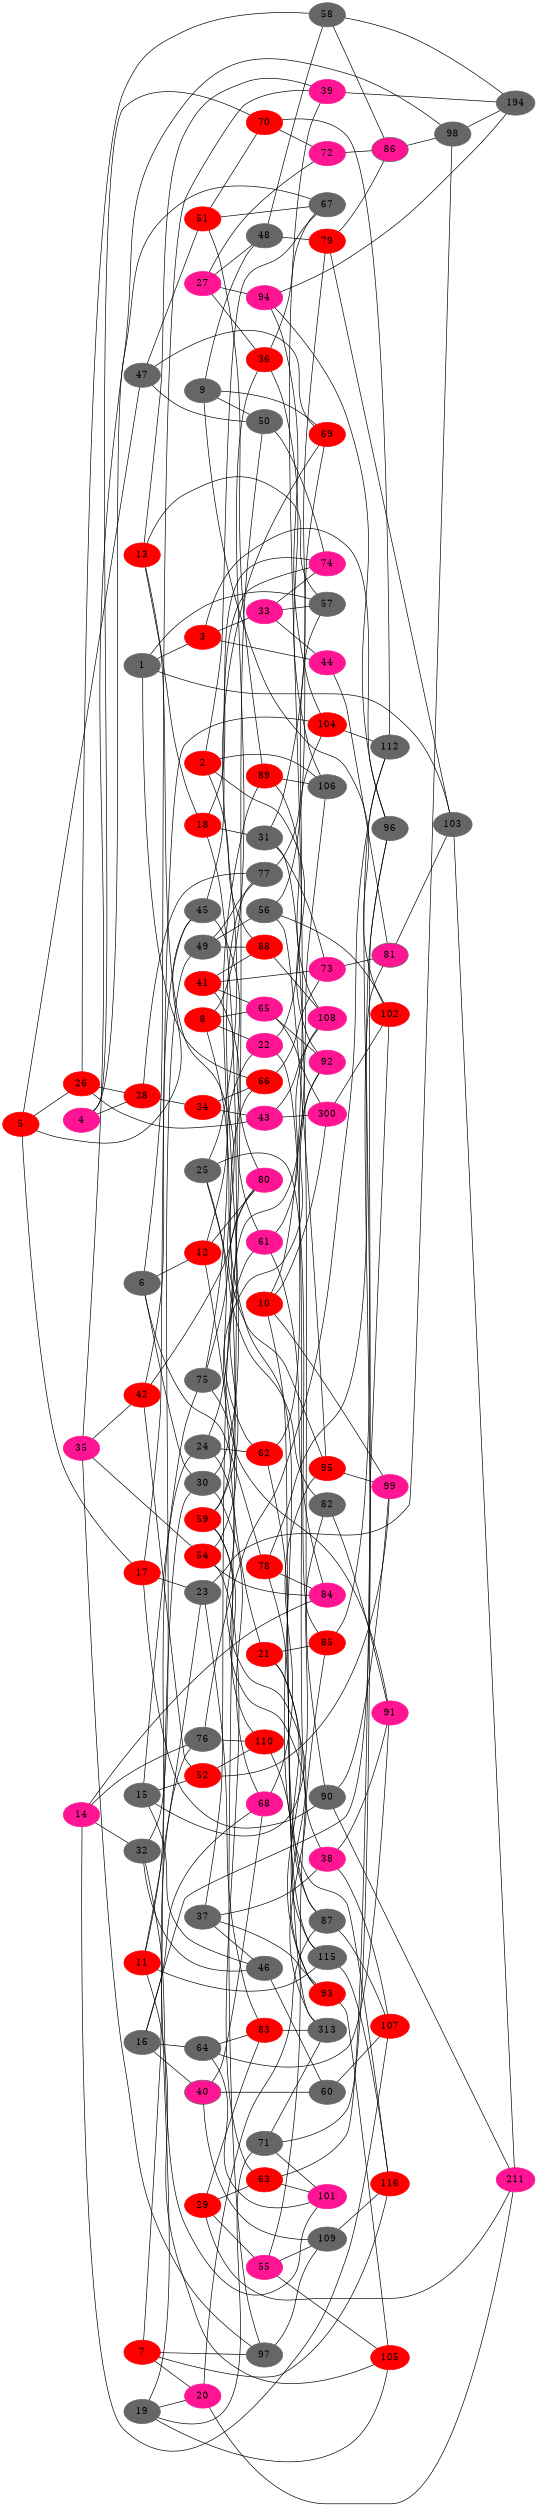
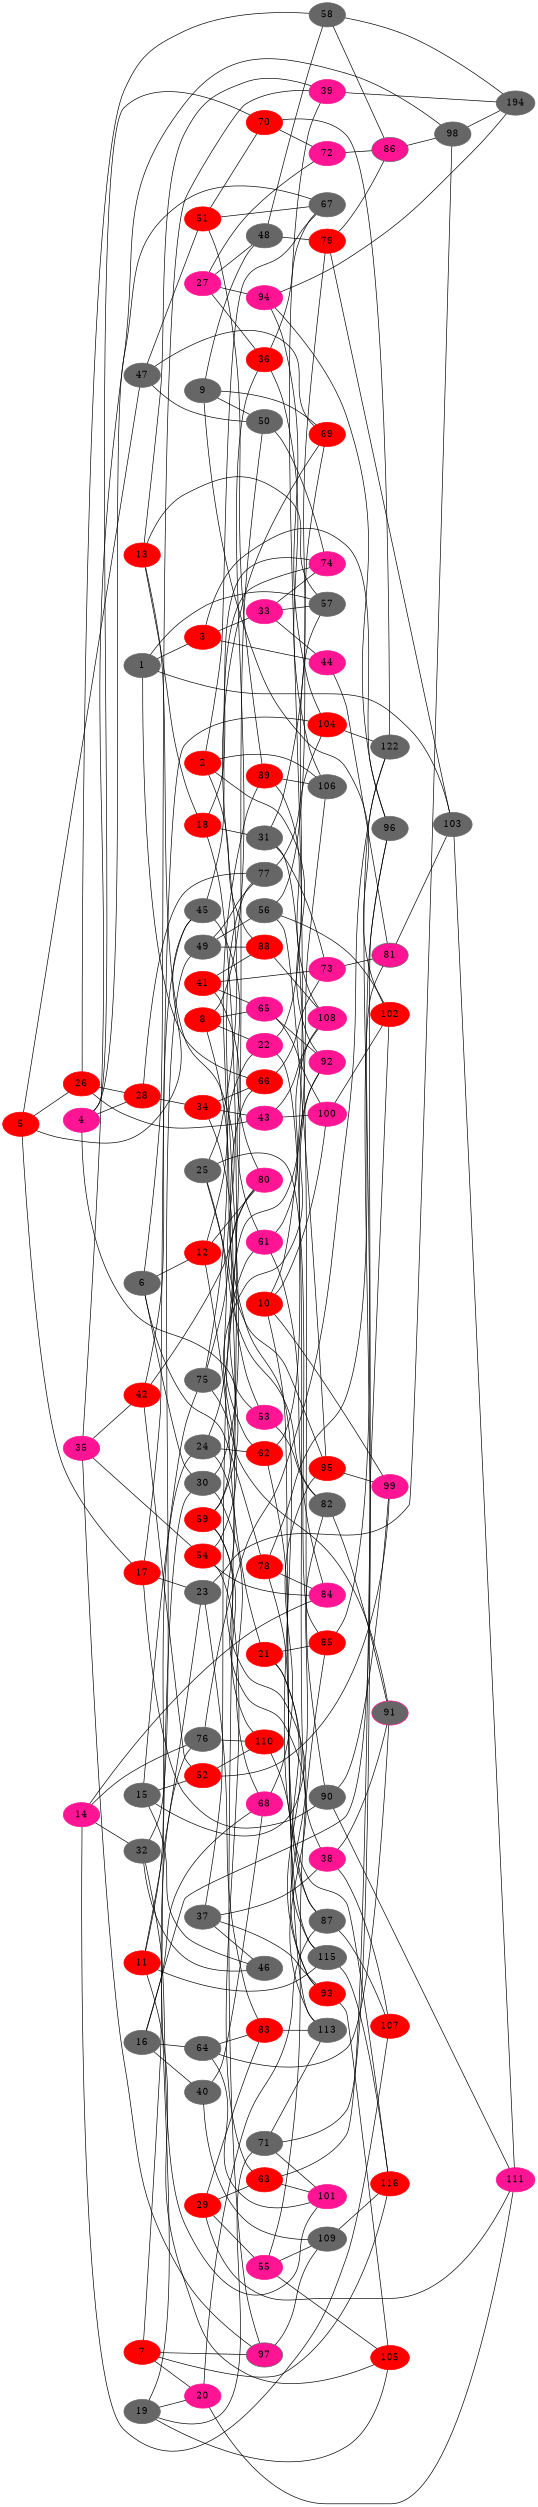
(390, 747) -> (390, 747)
(327, 1114) -> (327, 1114)
none -> (264, 1417)
(390, 1713) -> (390, 1713)
(327, 2030) -> (327, 2030)
(203, 2092) -> (203, 2092)
(327, 2092) -> none
(516, 2180) -> (516, 2180)
(264, 2355) -> (264, 2355)
